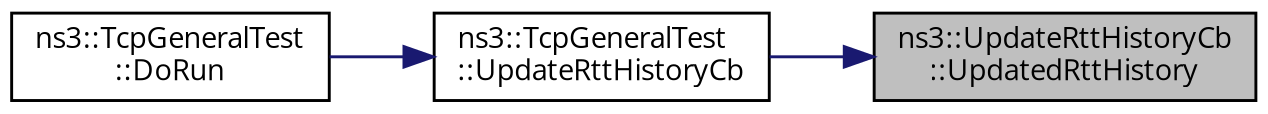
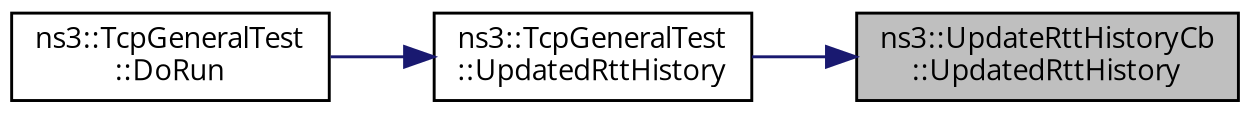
(602, 57) -> (593, 57)
